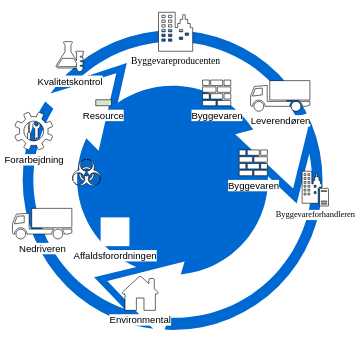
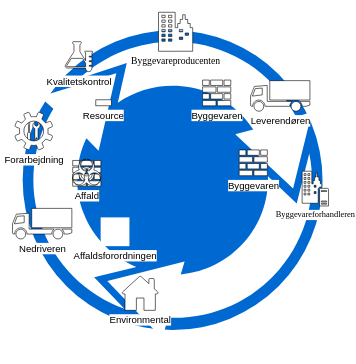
(70, 57) -> (79, 57)
(104, 103) -> (104, 103)
none -> (87, 195)
(173, 353) -> (173, 353)
